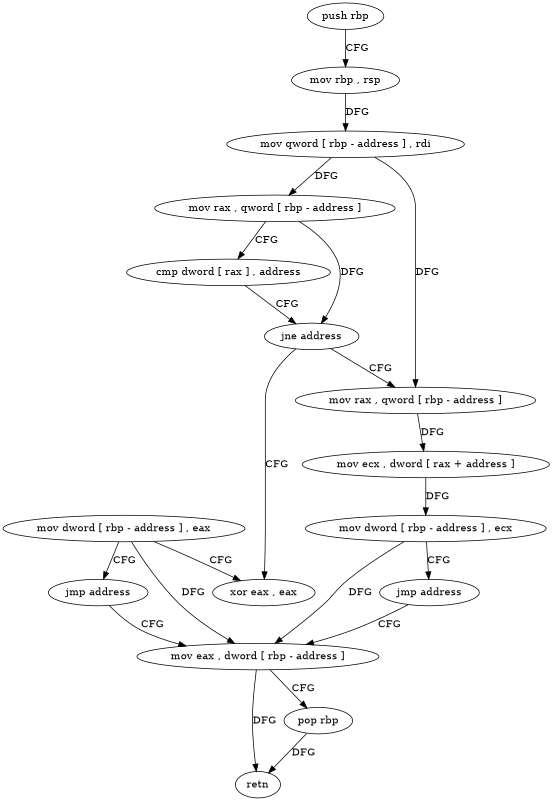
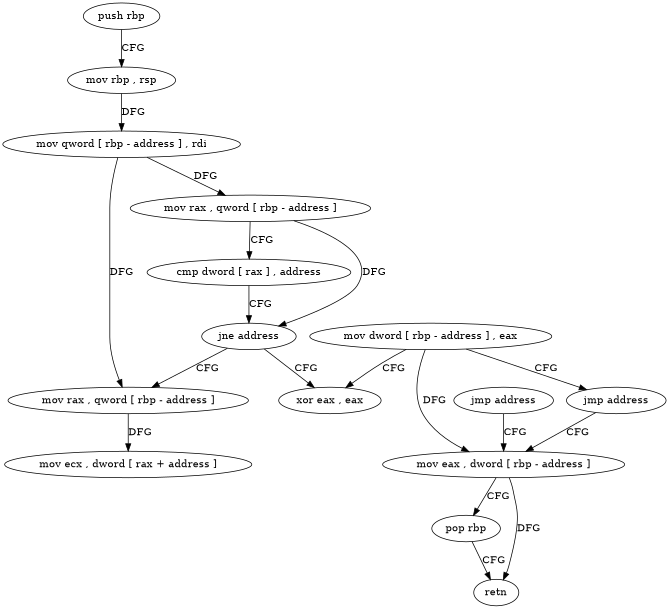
(426, 529) -> none
(304, 753) -> (494, 561)
